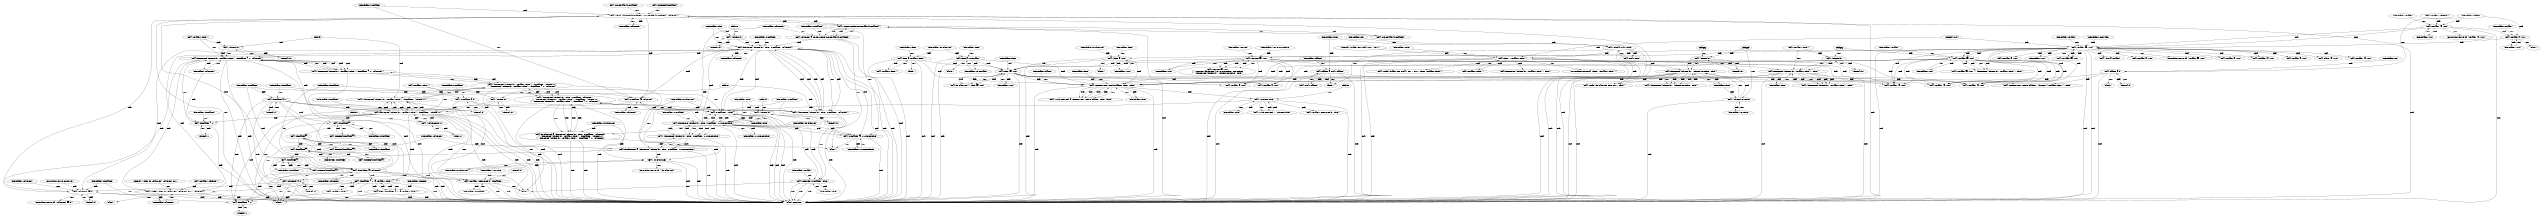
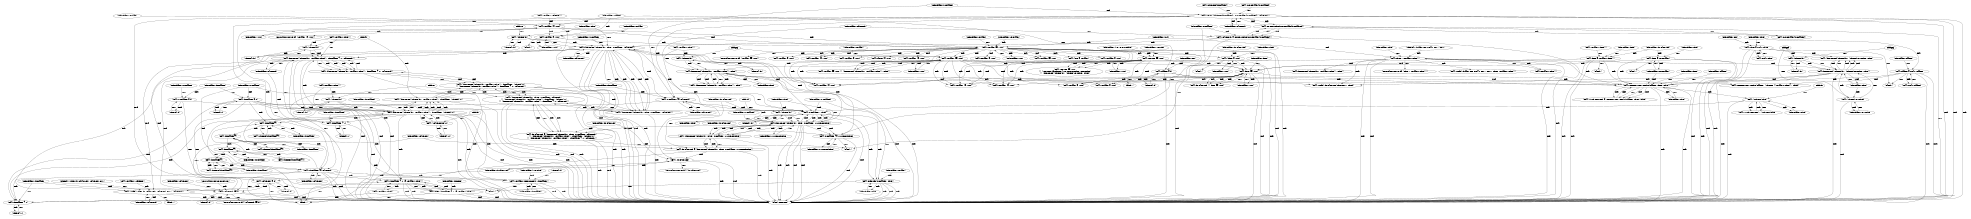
(1952, 37) -> (1161, 37)
(1569, 56) -> (1800, 53)
(893, 63) -> none
(1137, 71) -> (1653, 77)
(1323, 113) -> none
(1165, 118) -> (1941, 118)
(458, 136) -> (445, 136)
